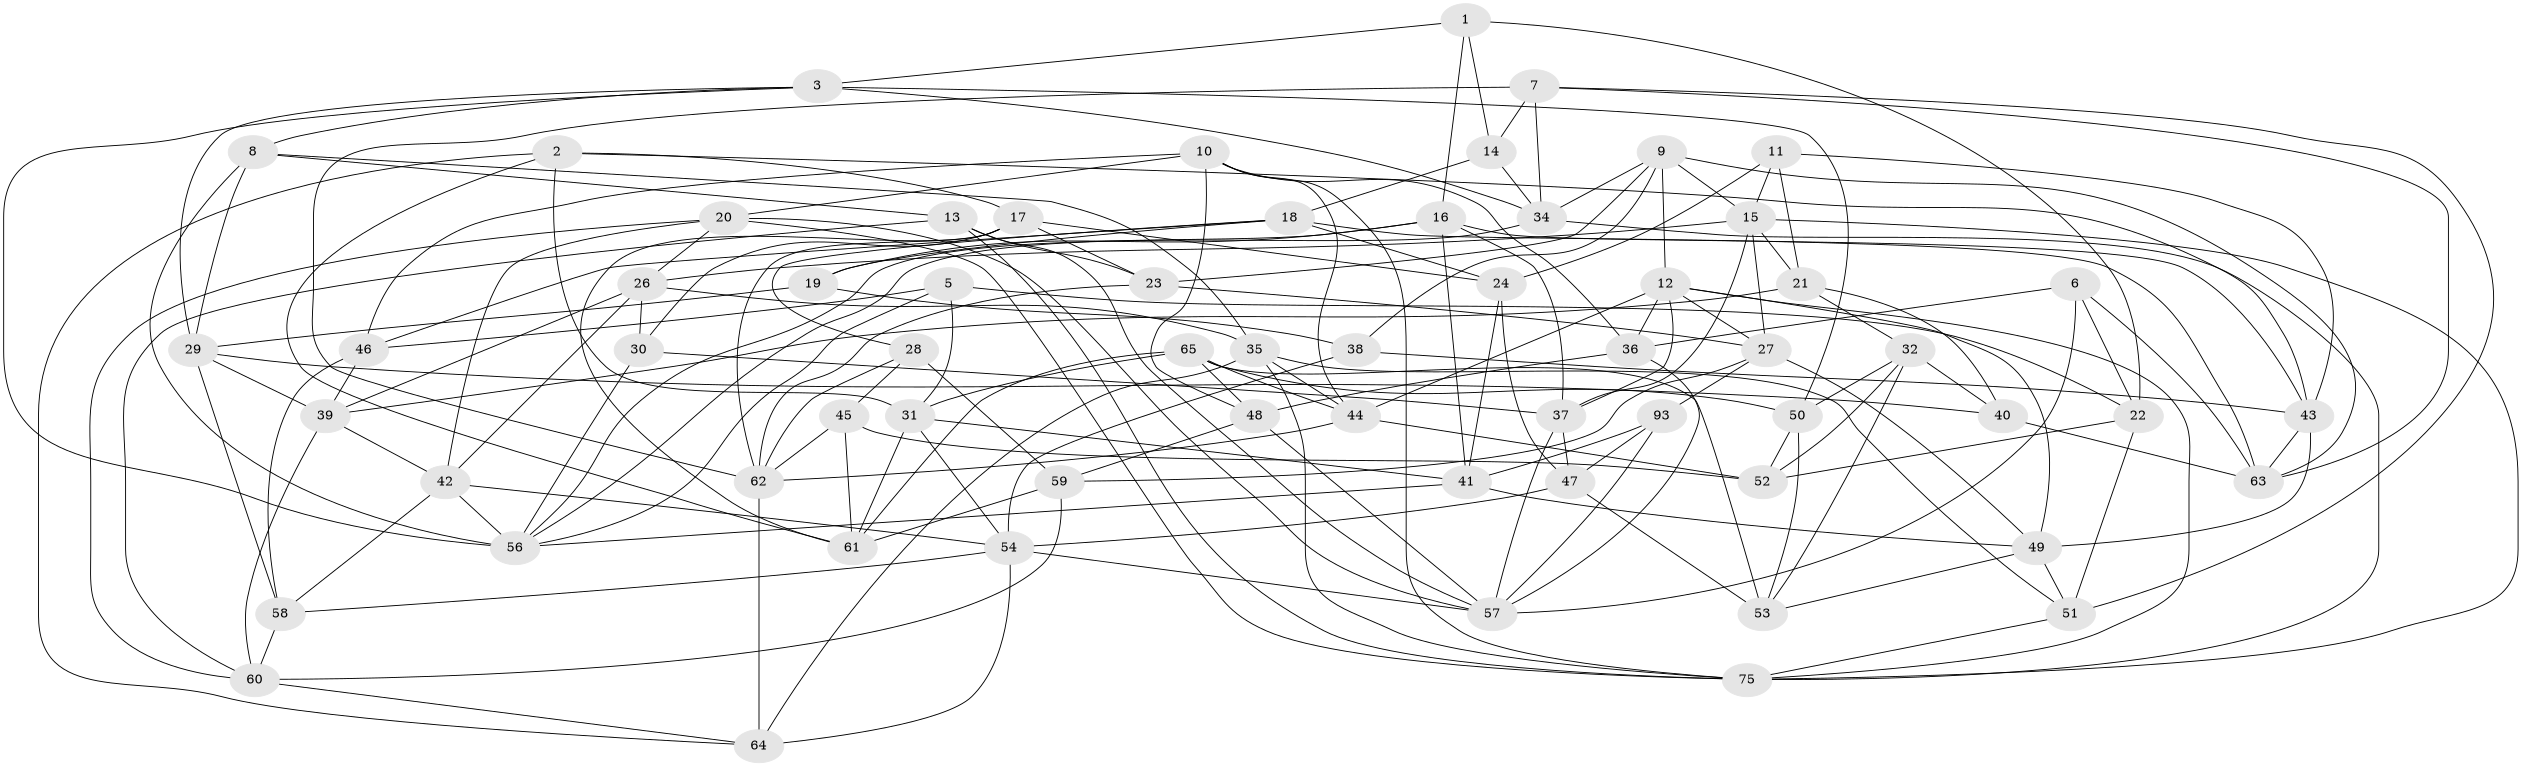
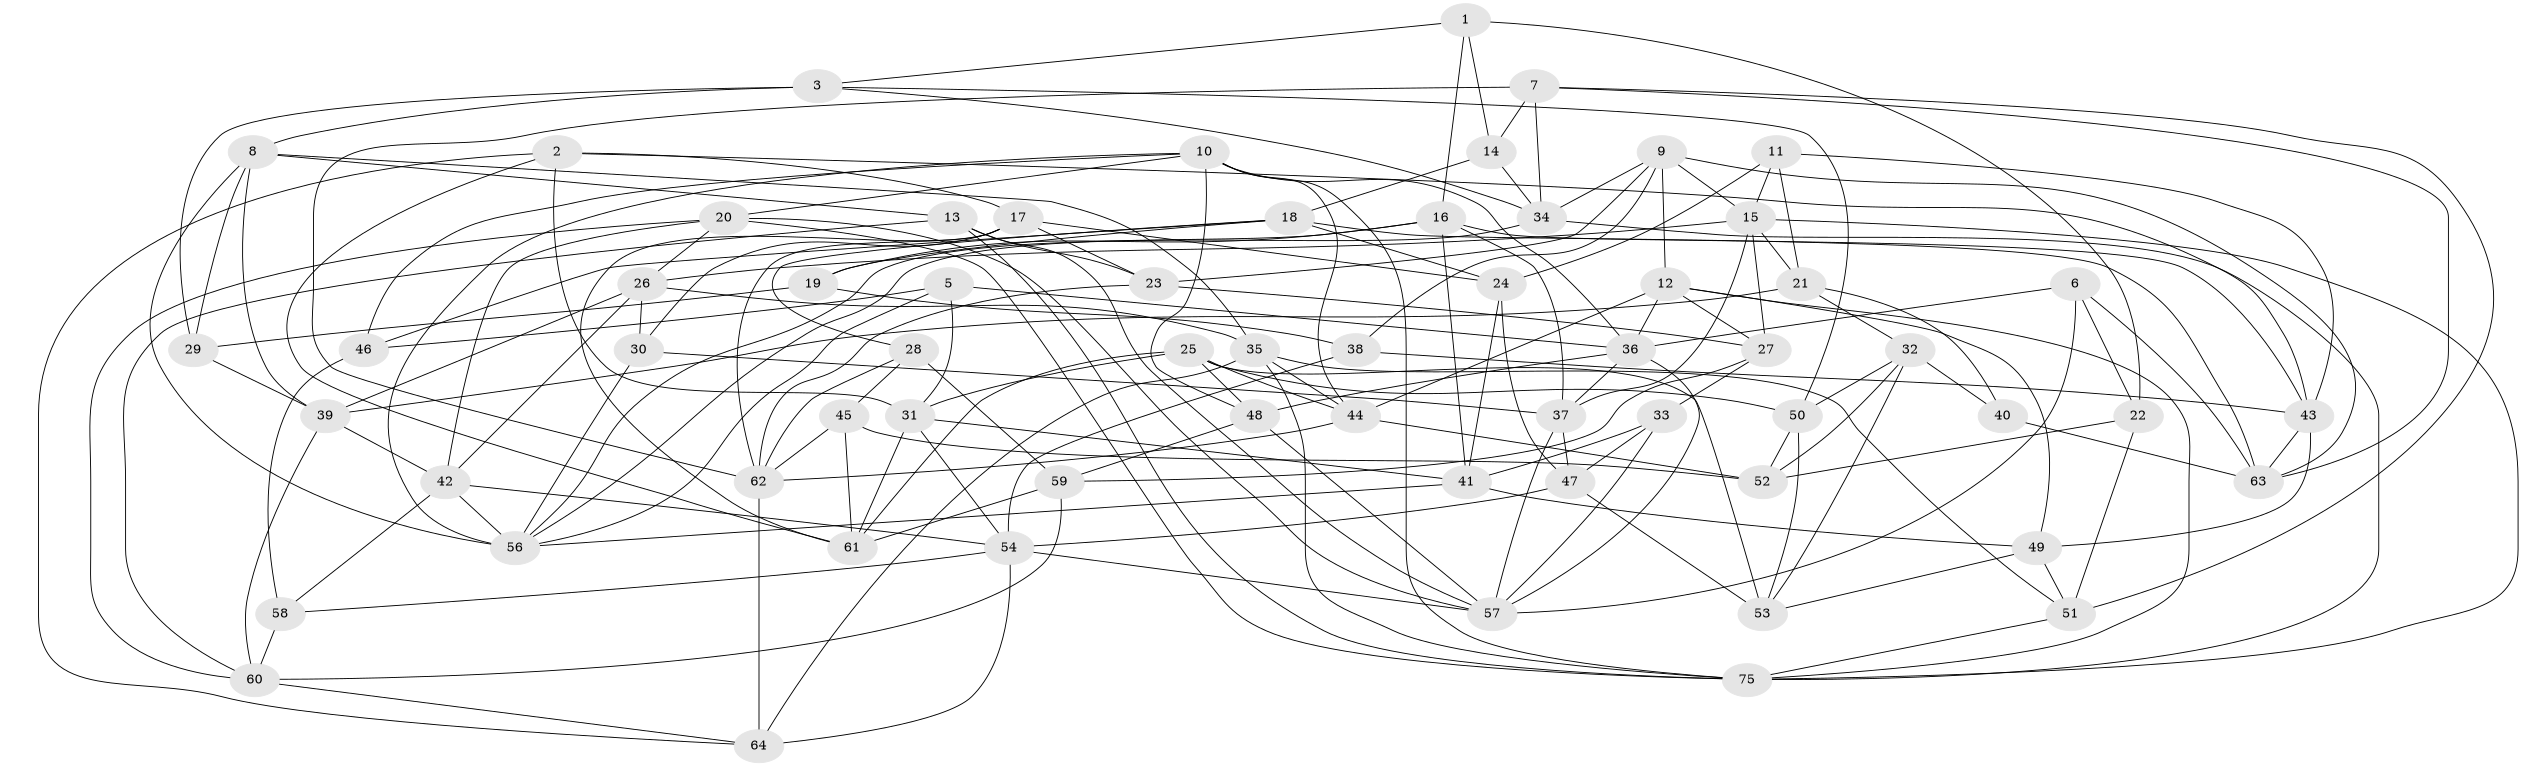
(35, 160) -> (647, 204)
(1525, 307) -> (1353, 323)
(1189, 350) -> (1189, 350)
(1668, 360) -> (1596, 383)
(345, 383) -> (246, 297)
(1054, 386) -> none
(1662, 416) -> (1662, 416)
(1912, 437) -> none
(237, 482) -> none
